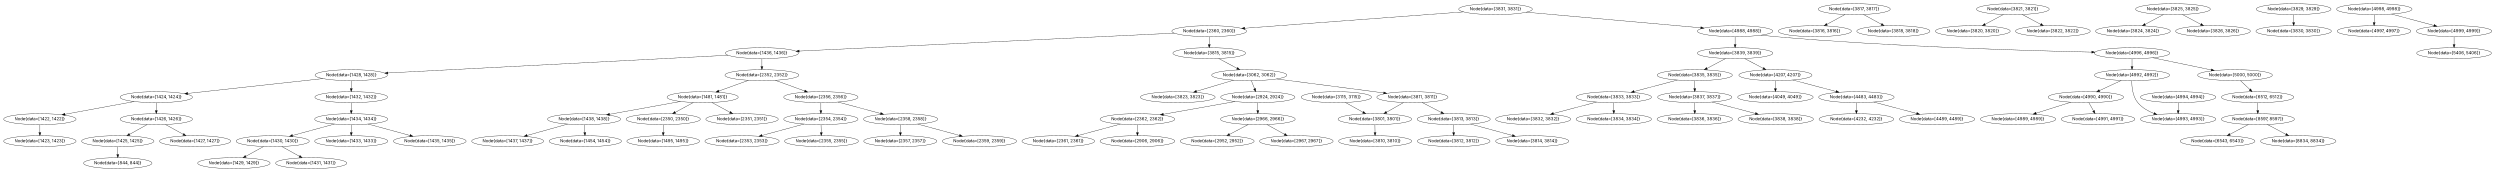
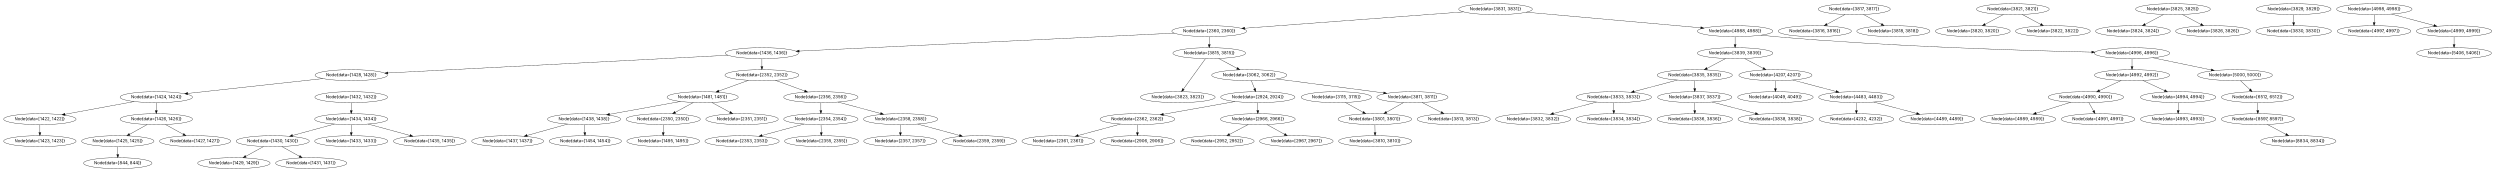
(351, 85) -> none
(1215, 86) -> (1194, 74)
(2137, 101) -> (2154, 86)
(1454, 141) -> none
(1532, 141) -> none
(2218, 141) -> none
